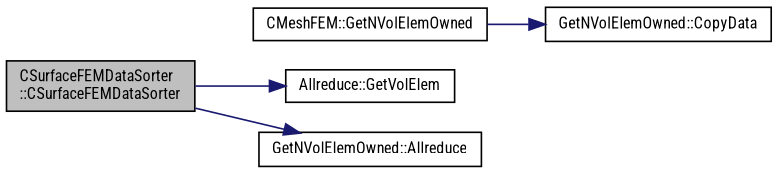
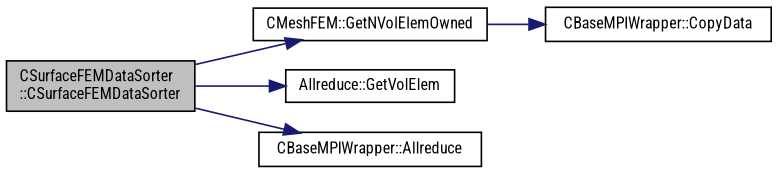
(658, 24) -> (658, 24)
none -> (240, 54)
(370, 149) -> (370, 149)
